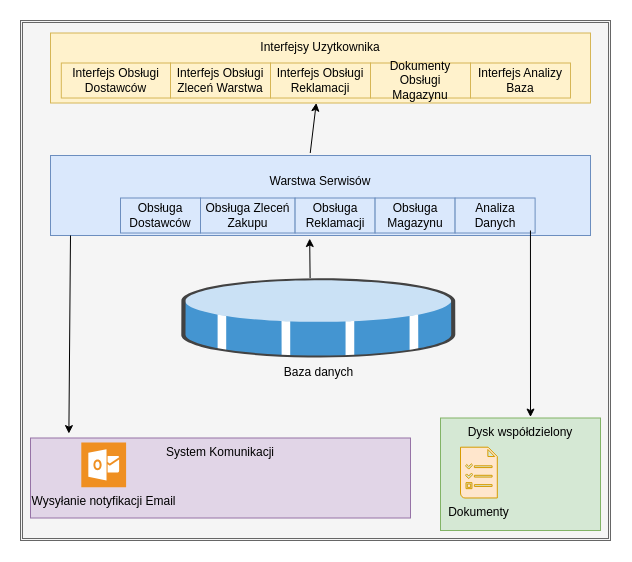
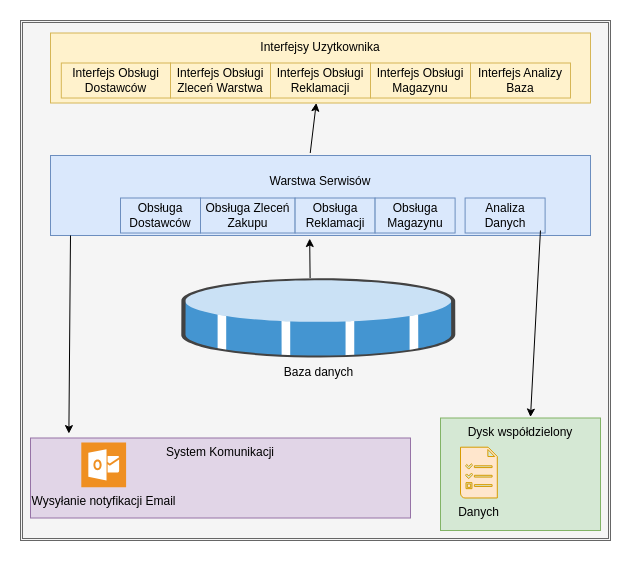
(421, 81) -> (421, 81)
(495, 216) -> (505, 216)
(479, 513) -> (479, 513)
